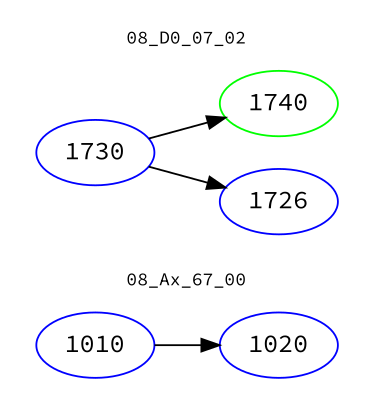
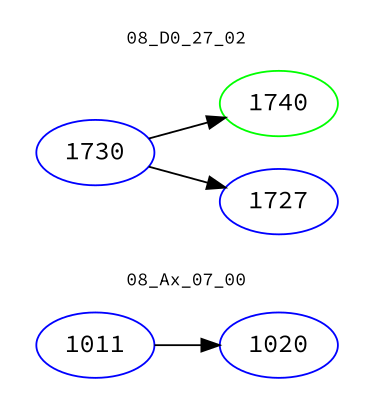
(187, 39) -> (187, 39)
(279, 202) -> (279, 202)
(187, 281) -> (187, 281)
(95, 345) -> (95, 345)
